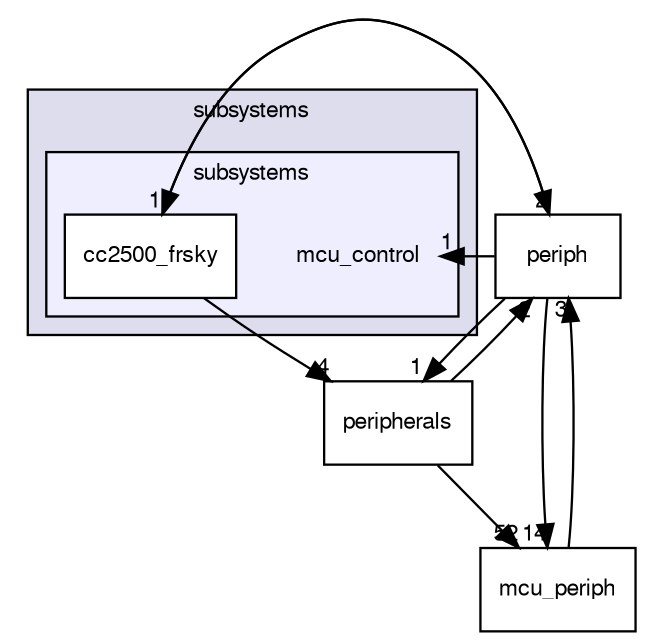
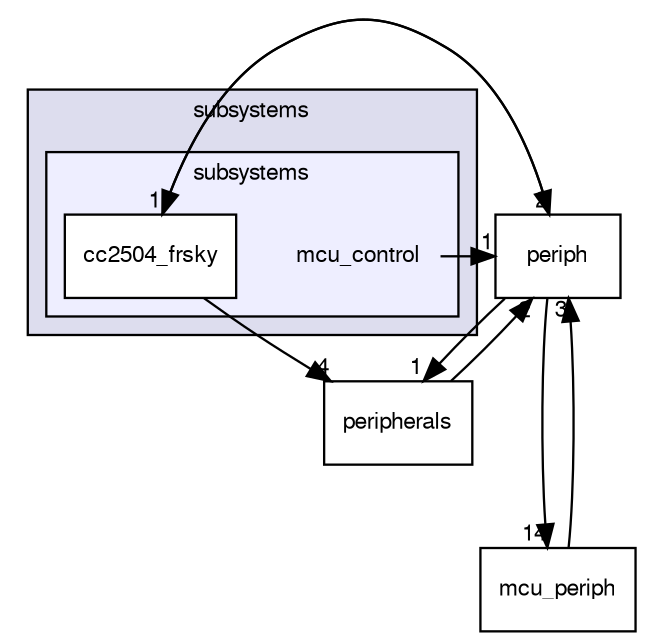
(150, 256) -> (150, 256)
(479, 256) -> (456, 256)
(470, 498) -> none
